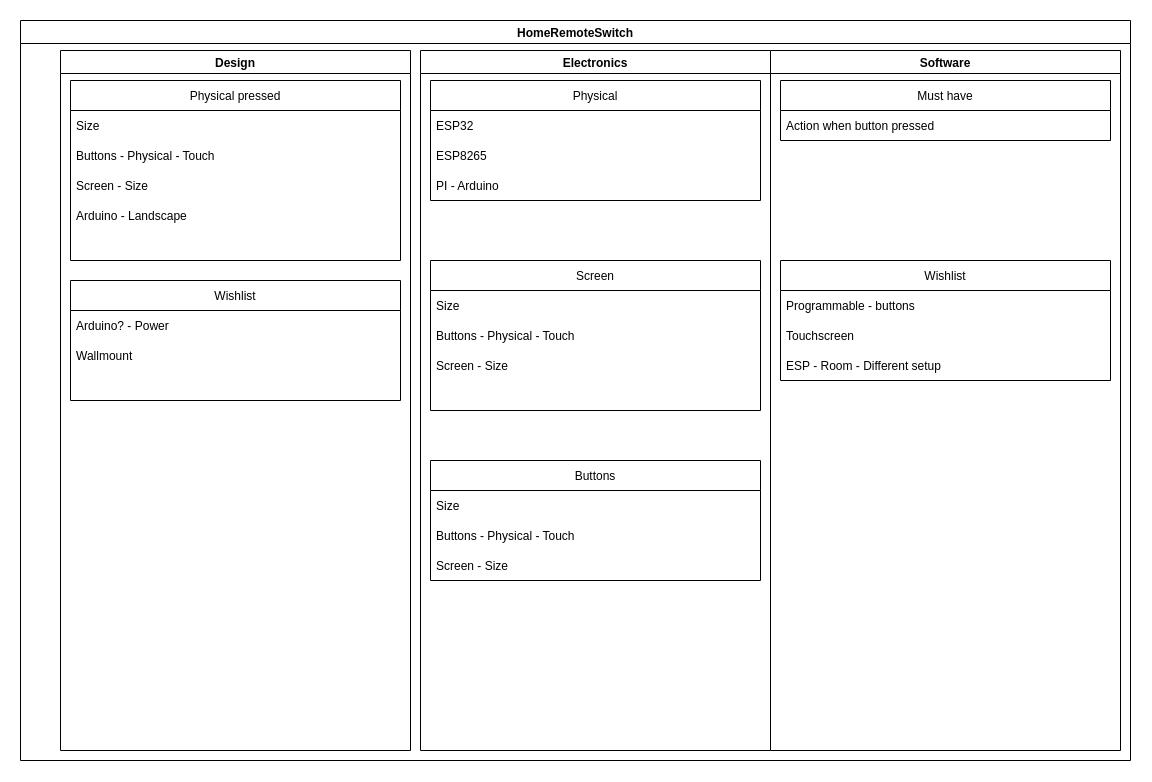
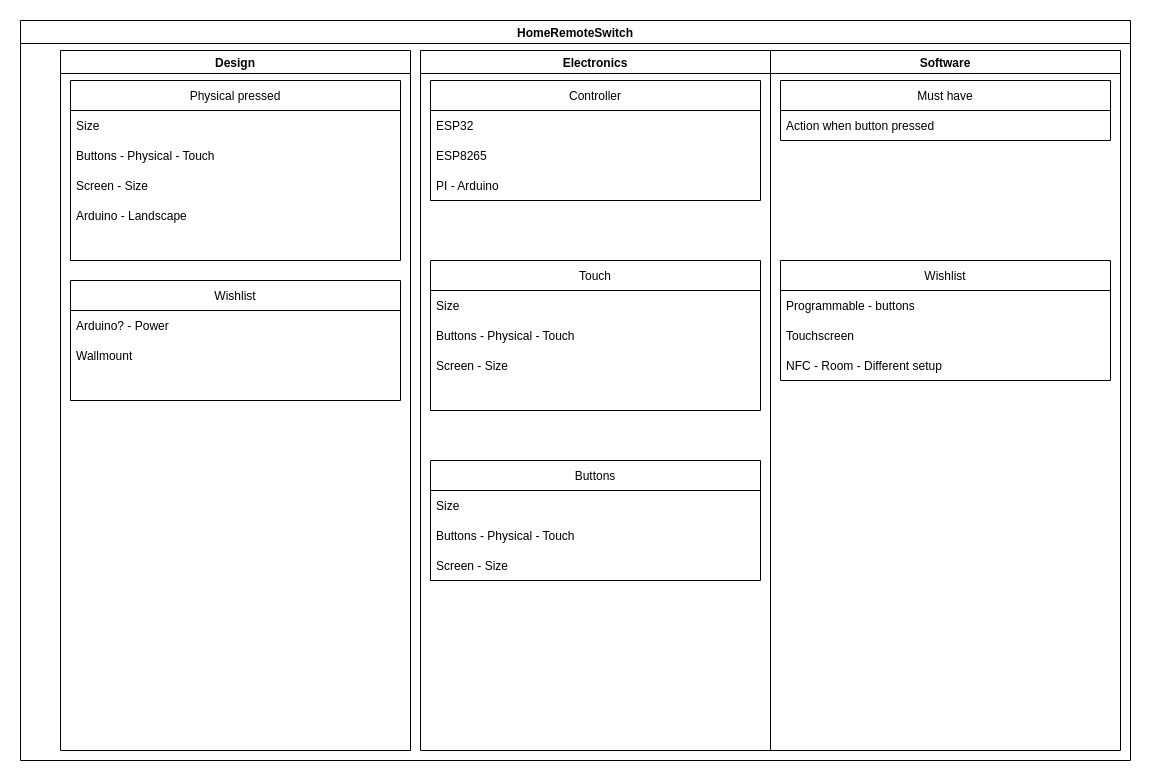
(595, 96) -> (595, 96)
(595, 276) -> (595, 276)
(871, 366) -> (871, 366)
